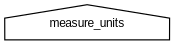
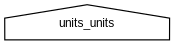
(87, 24) -> (87, 24)
